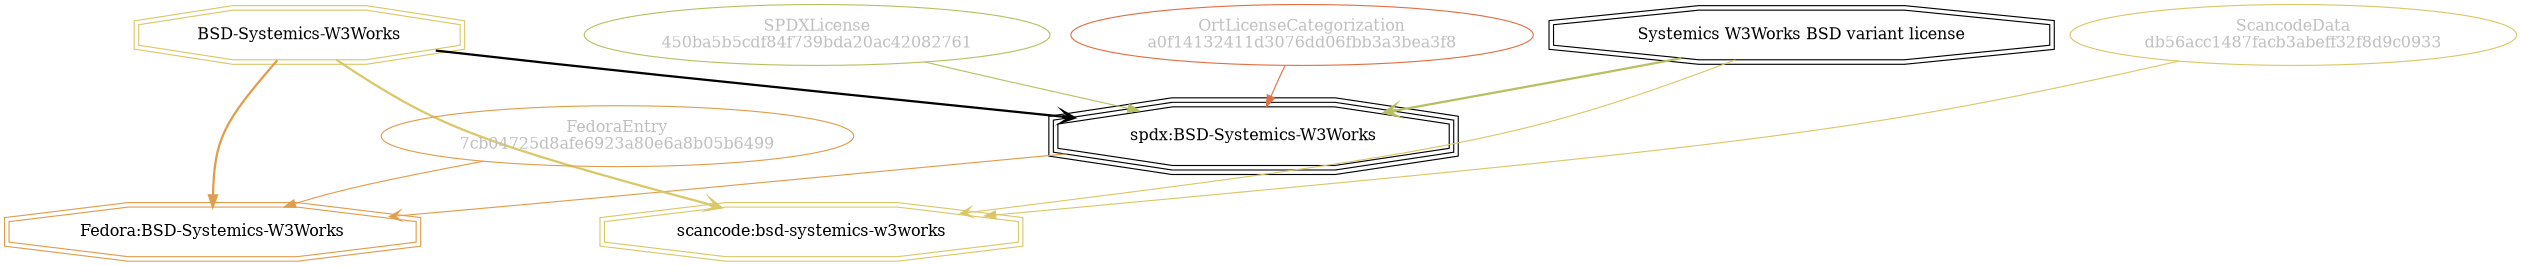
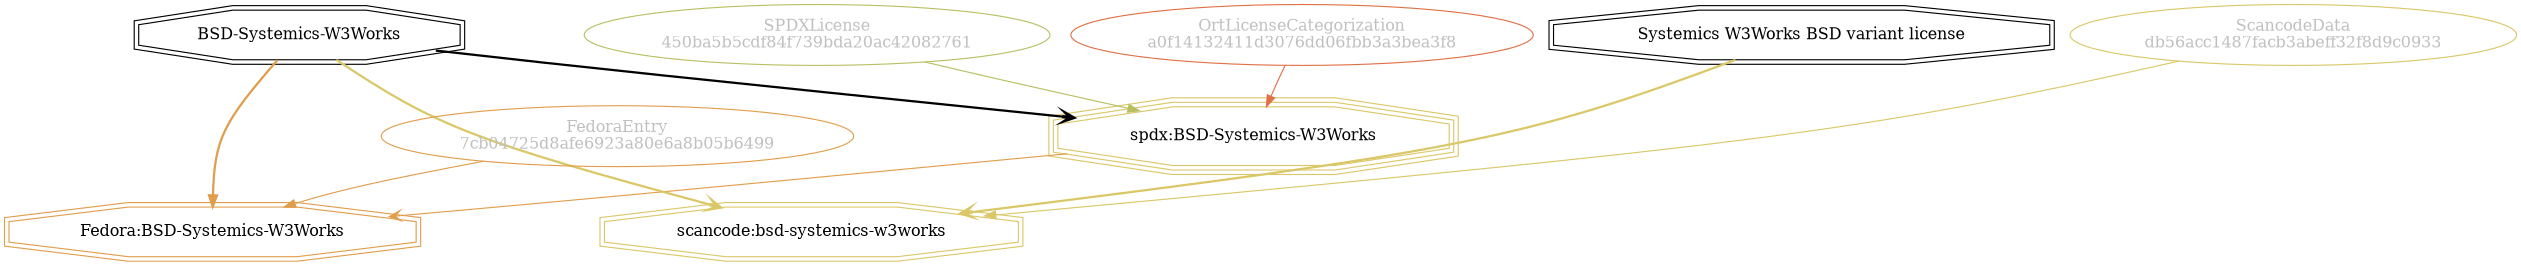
(299, 35) -> (299, 35)
(1538, 85) -> none
(1254, 136) -> (1254, 136)
(1359, 160) -> (1359, 160)
